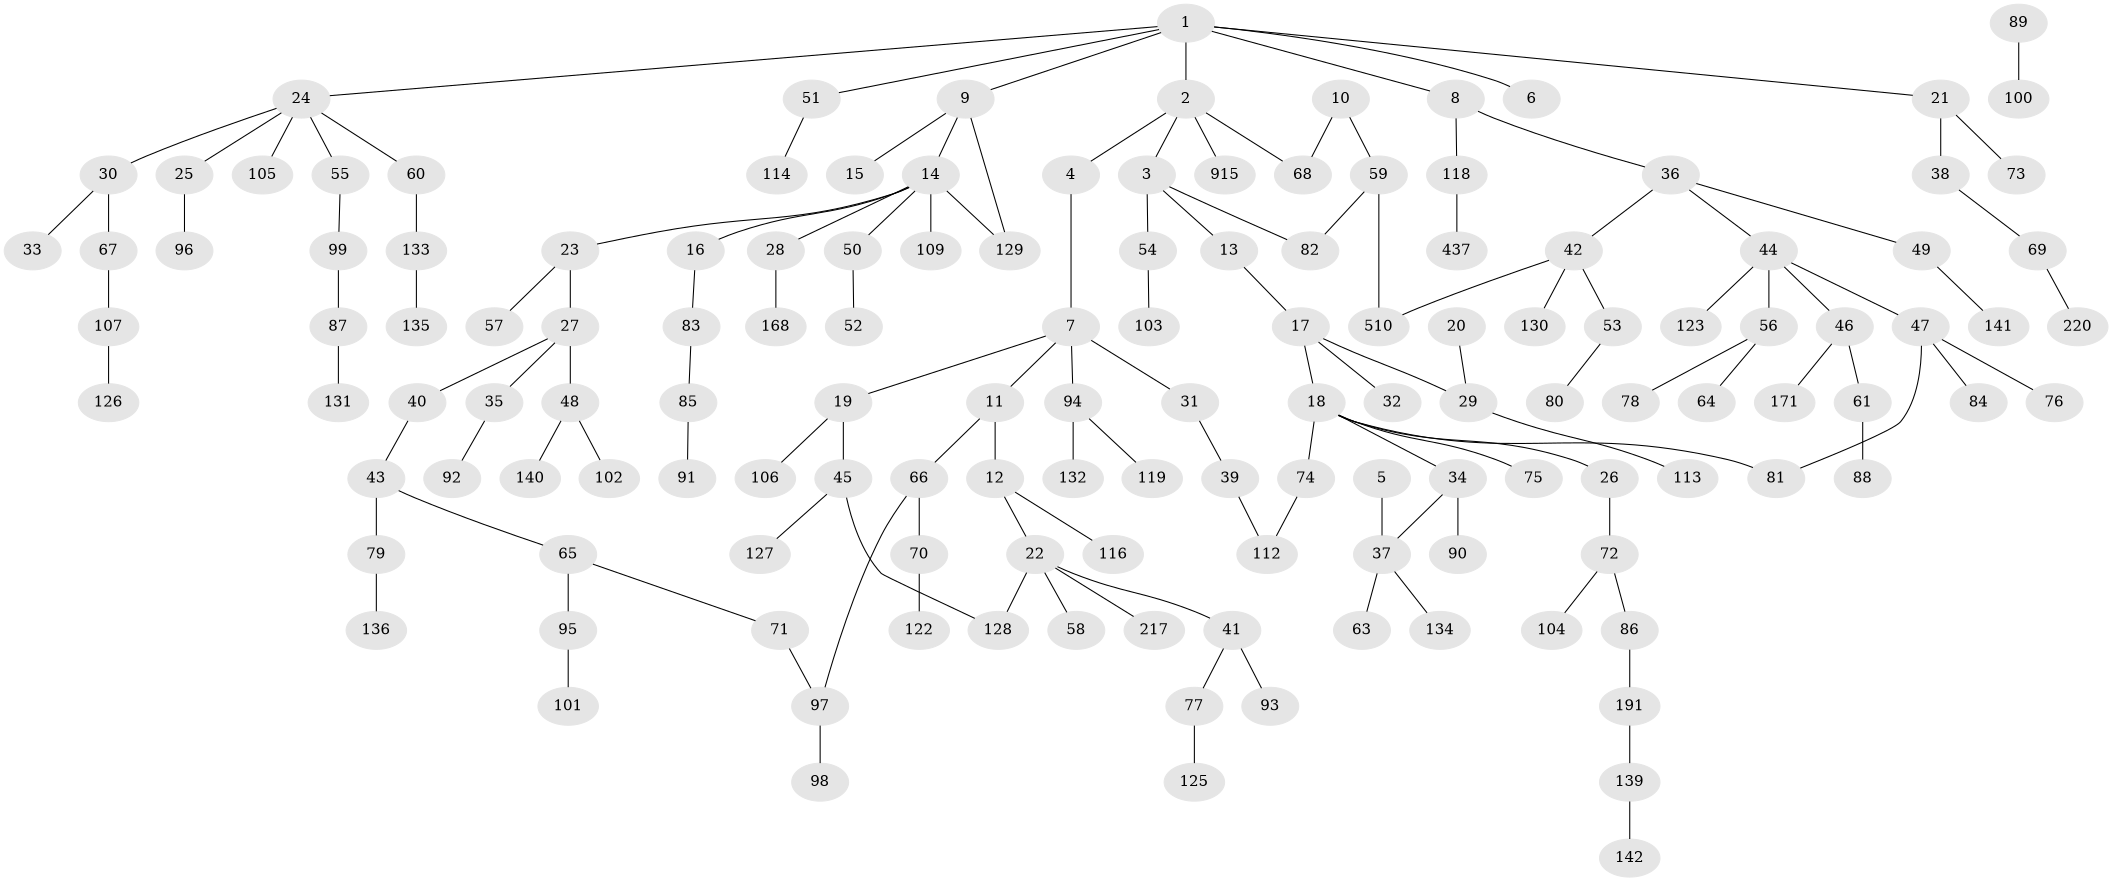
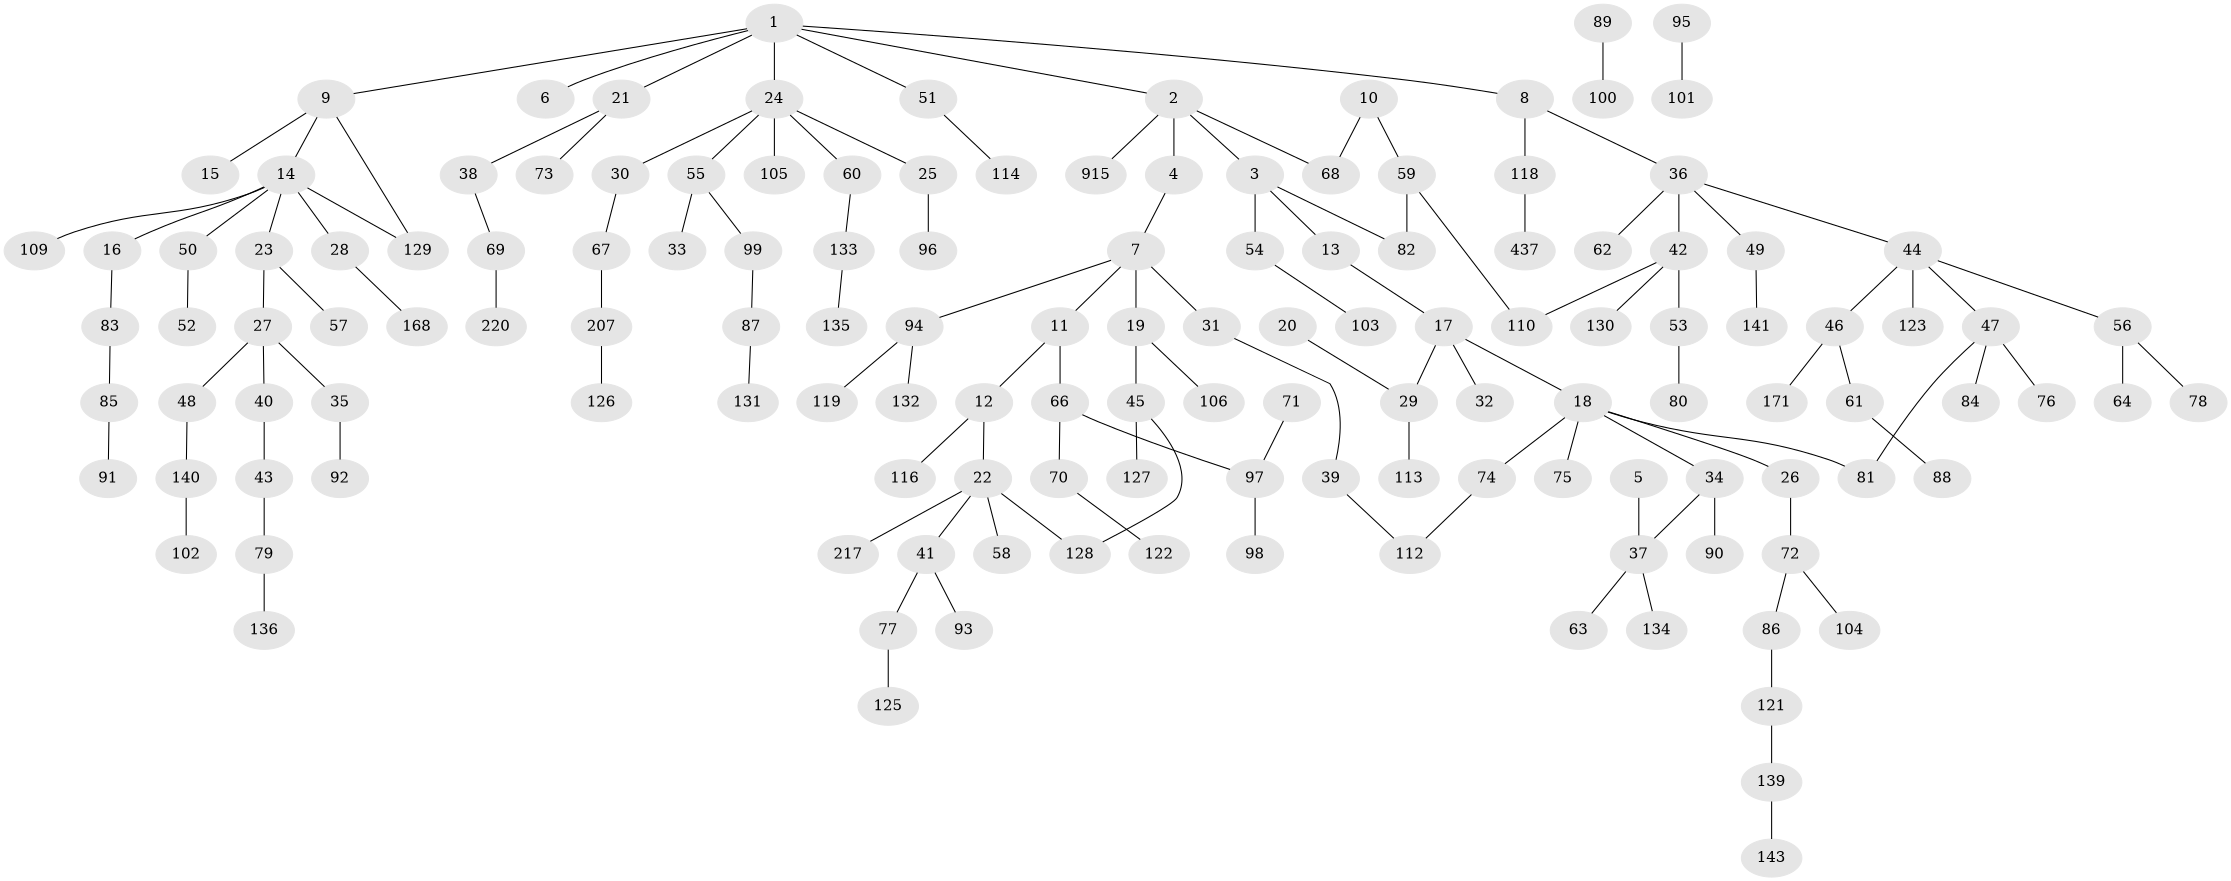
(71, 213) -> (687, 213)
none -> (1603, 251)
(109, 327) -> (602, 327)
(1379, 327) -> (1522, 327)
(590, 440) -> (186, 517)
(568, 554) -> none
(1630, 706) -> (1772, 706)
(1630, 858) -> (1772, 858)
